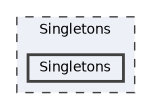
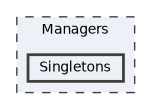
(76, 30) -> (76, 30)
